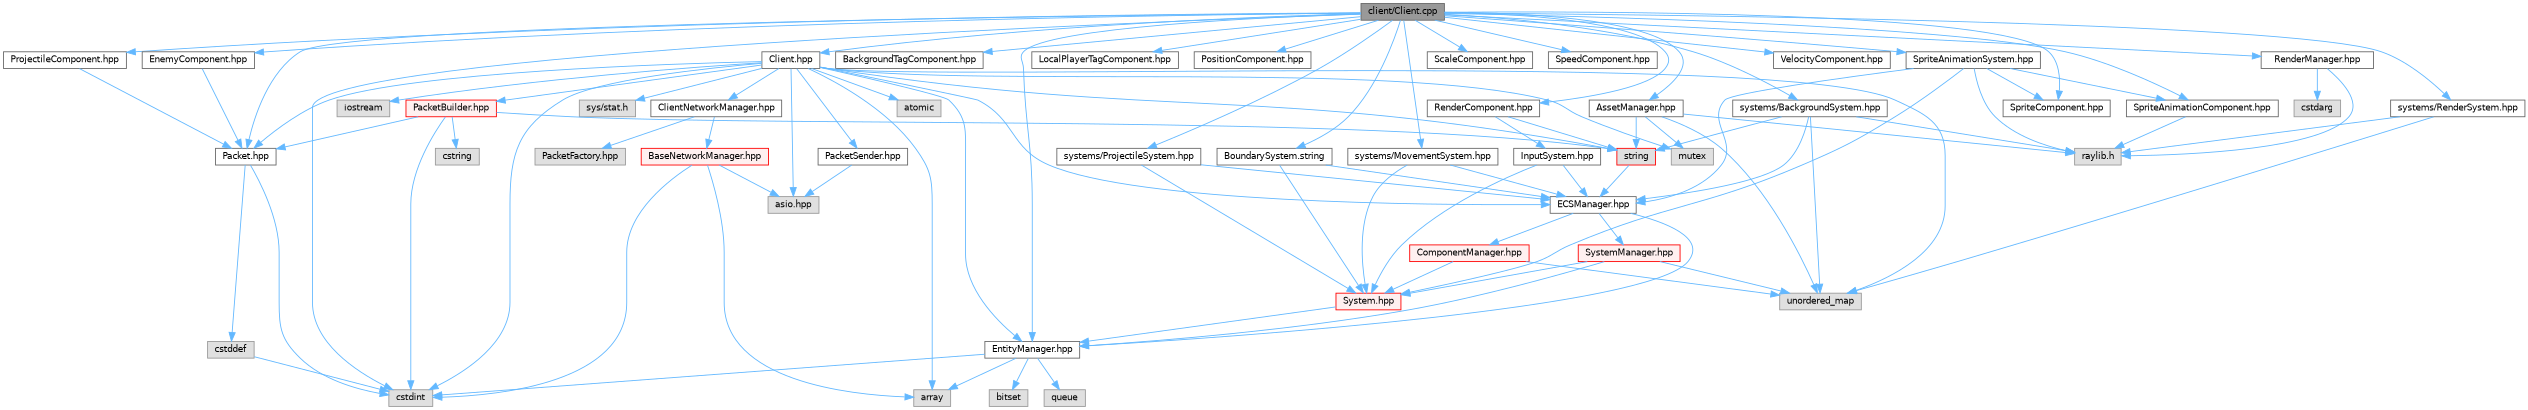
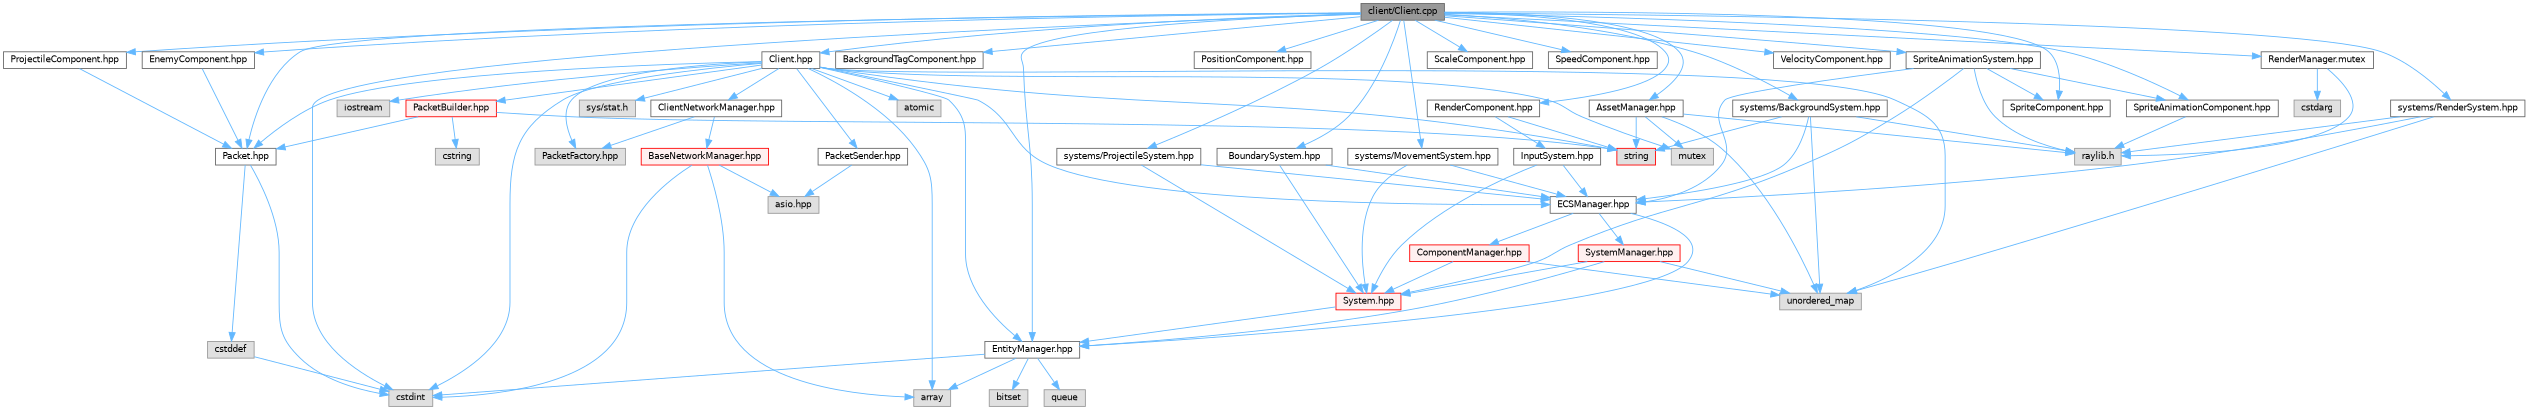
(1105, 60) -> none
(2317, 60) -> (2317, 60)
(792, 128) -> (643, 73)
(1275, 157) -> (1275, 157)
(1618, 178) -> (2035, 175)
(411, 245) -> none
